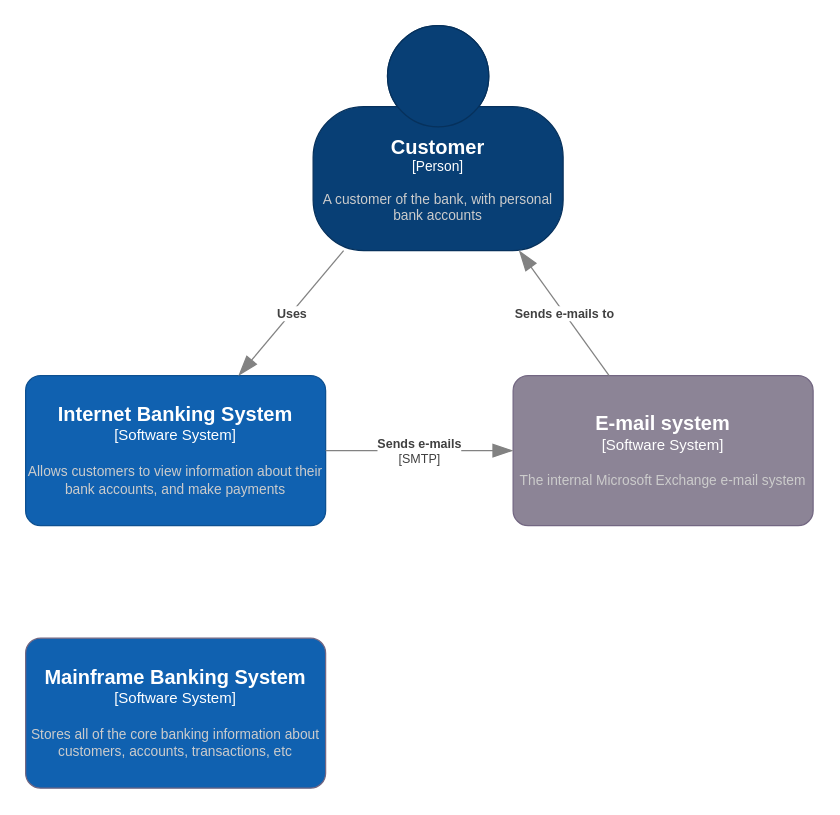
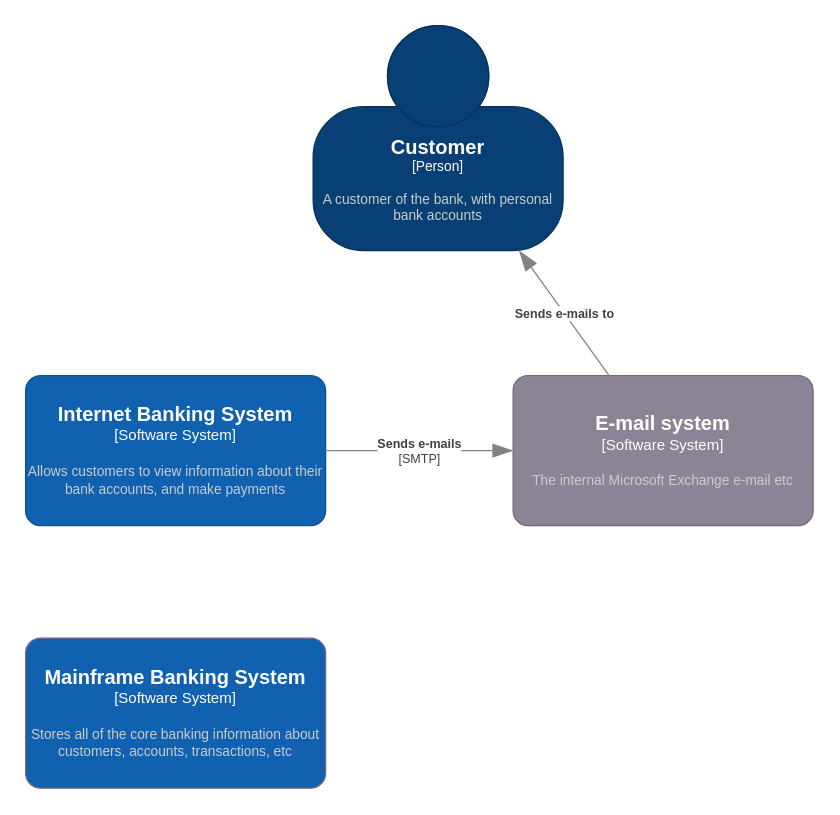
(298, 305) -> none
(663, 451) -> (663, 451)
